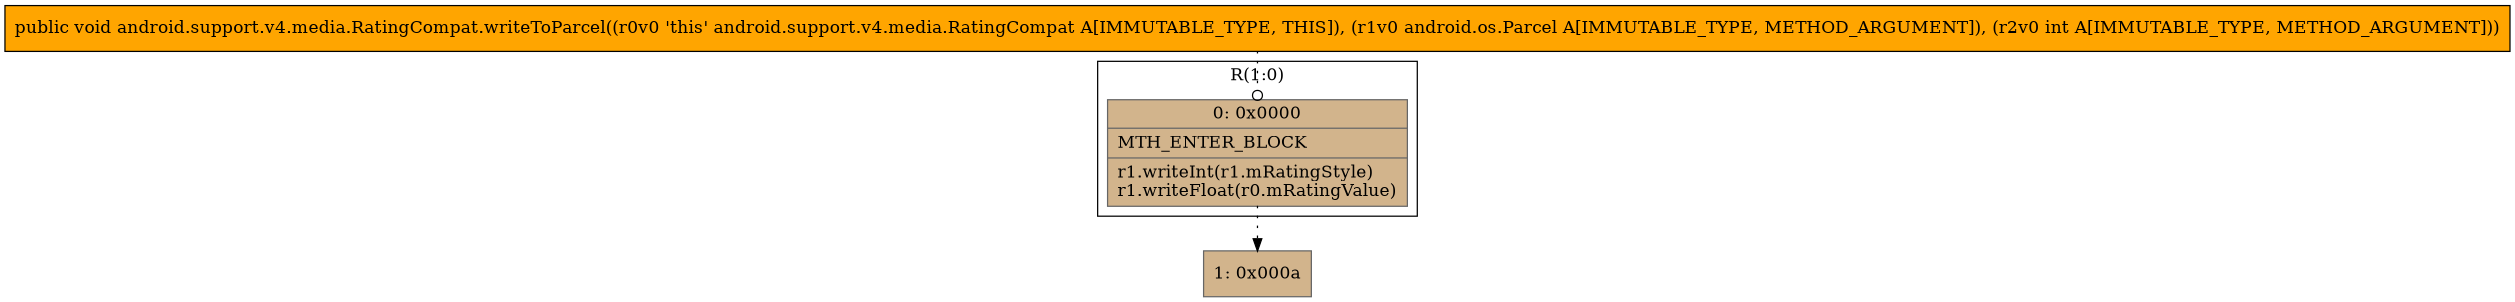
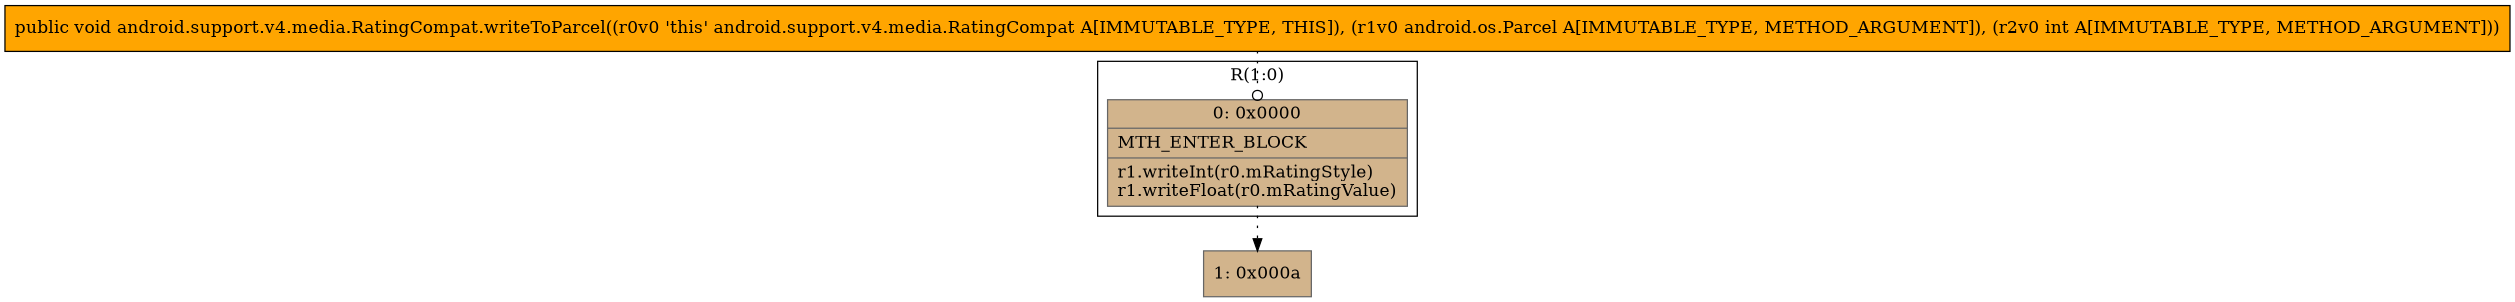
(1246, 172) -> (1246, 172)
